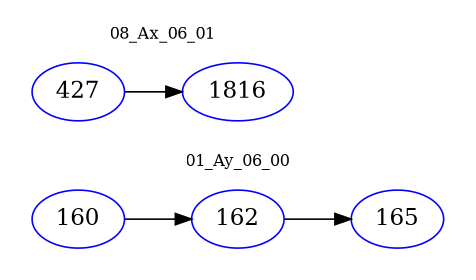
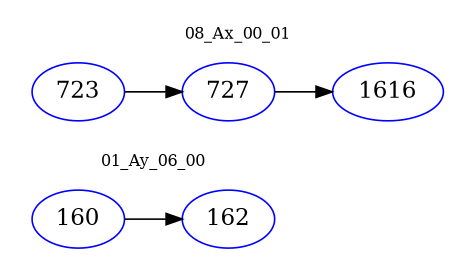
(163, 35) -> (238, 35)
none -> (78, 92)
(78, 92) -> (228, 92)
(238, 92) -> (388, 92)
(397, 219) -> none
